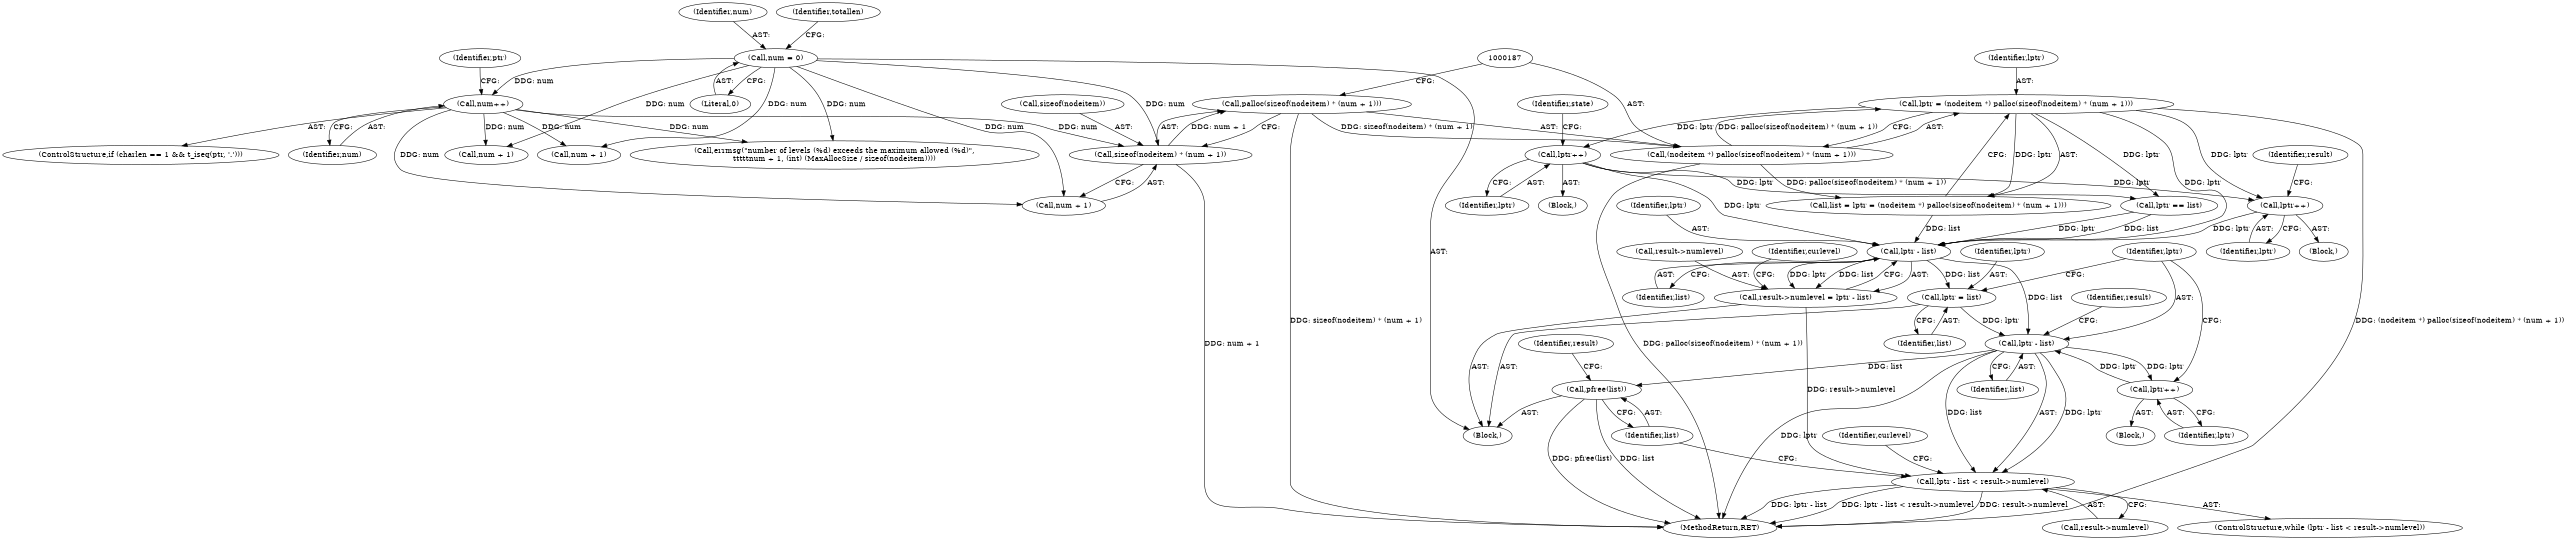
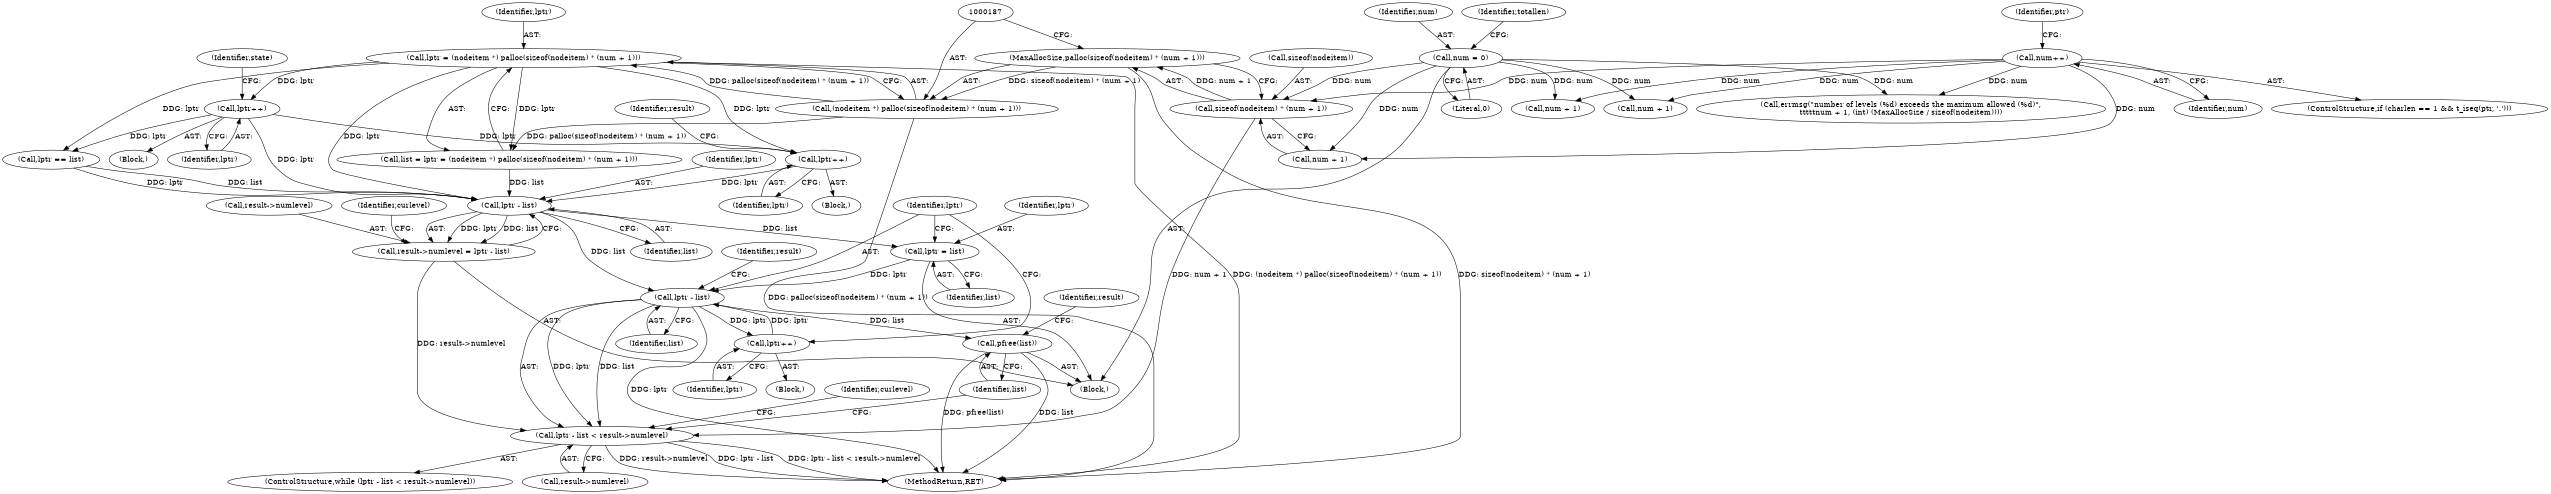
(612, 62) -> none
(1302, 104) -> (1107, 58)
(1260, 507) -> (1070, 418)
